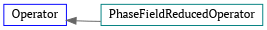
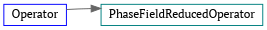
(89, 21) -> (79, 9)
